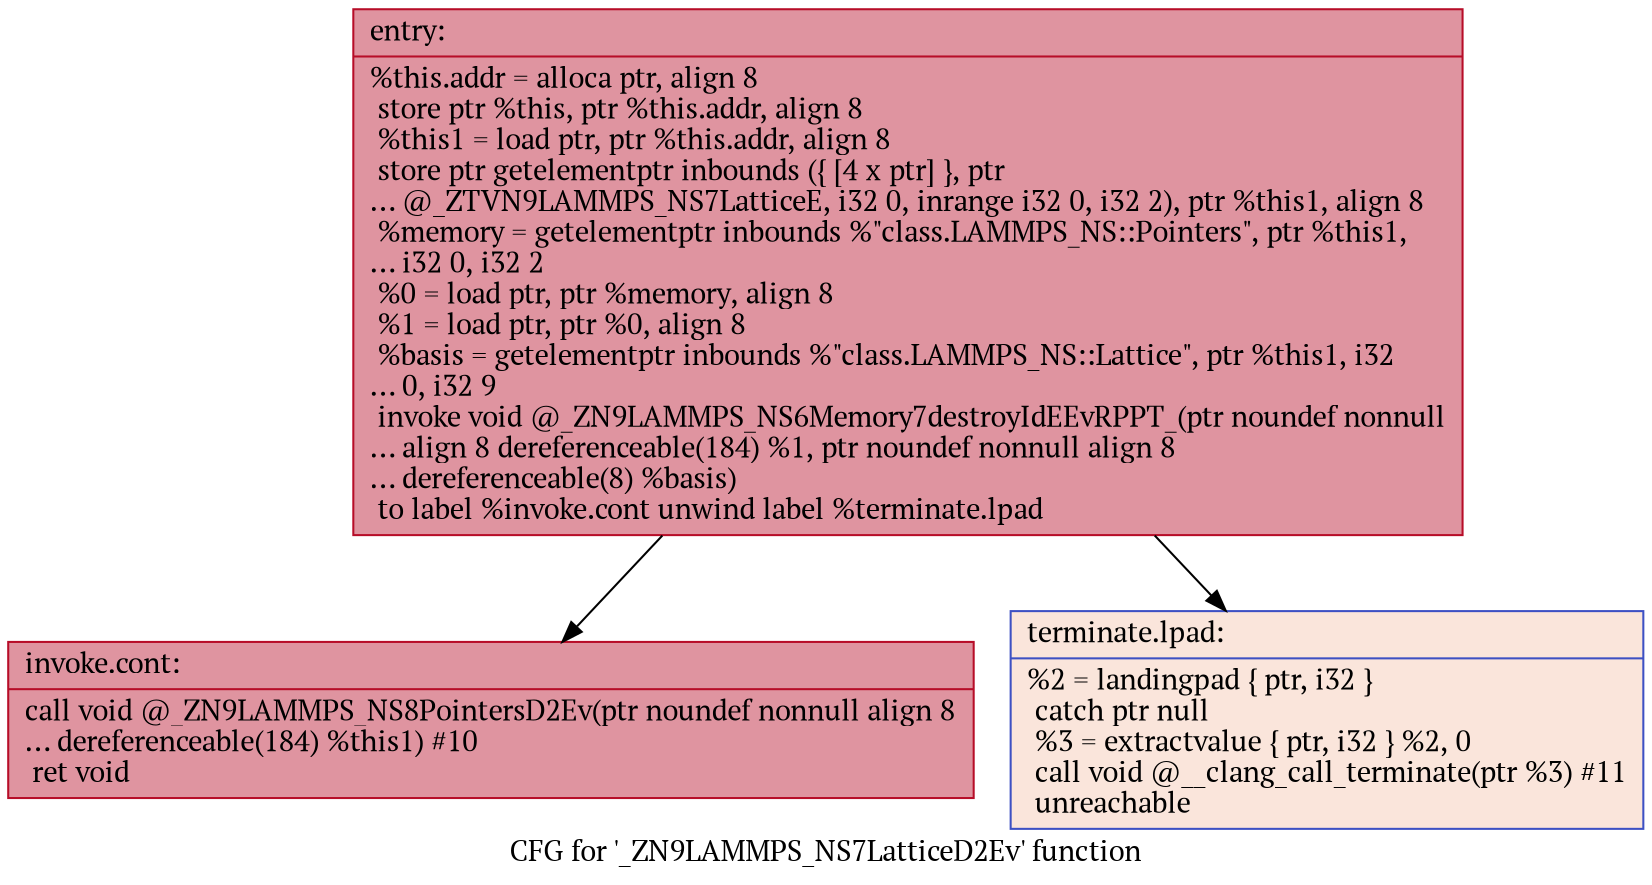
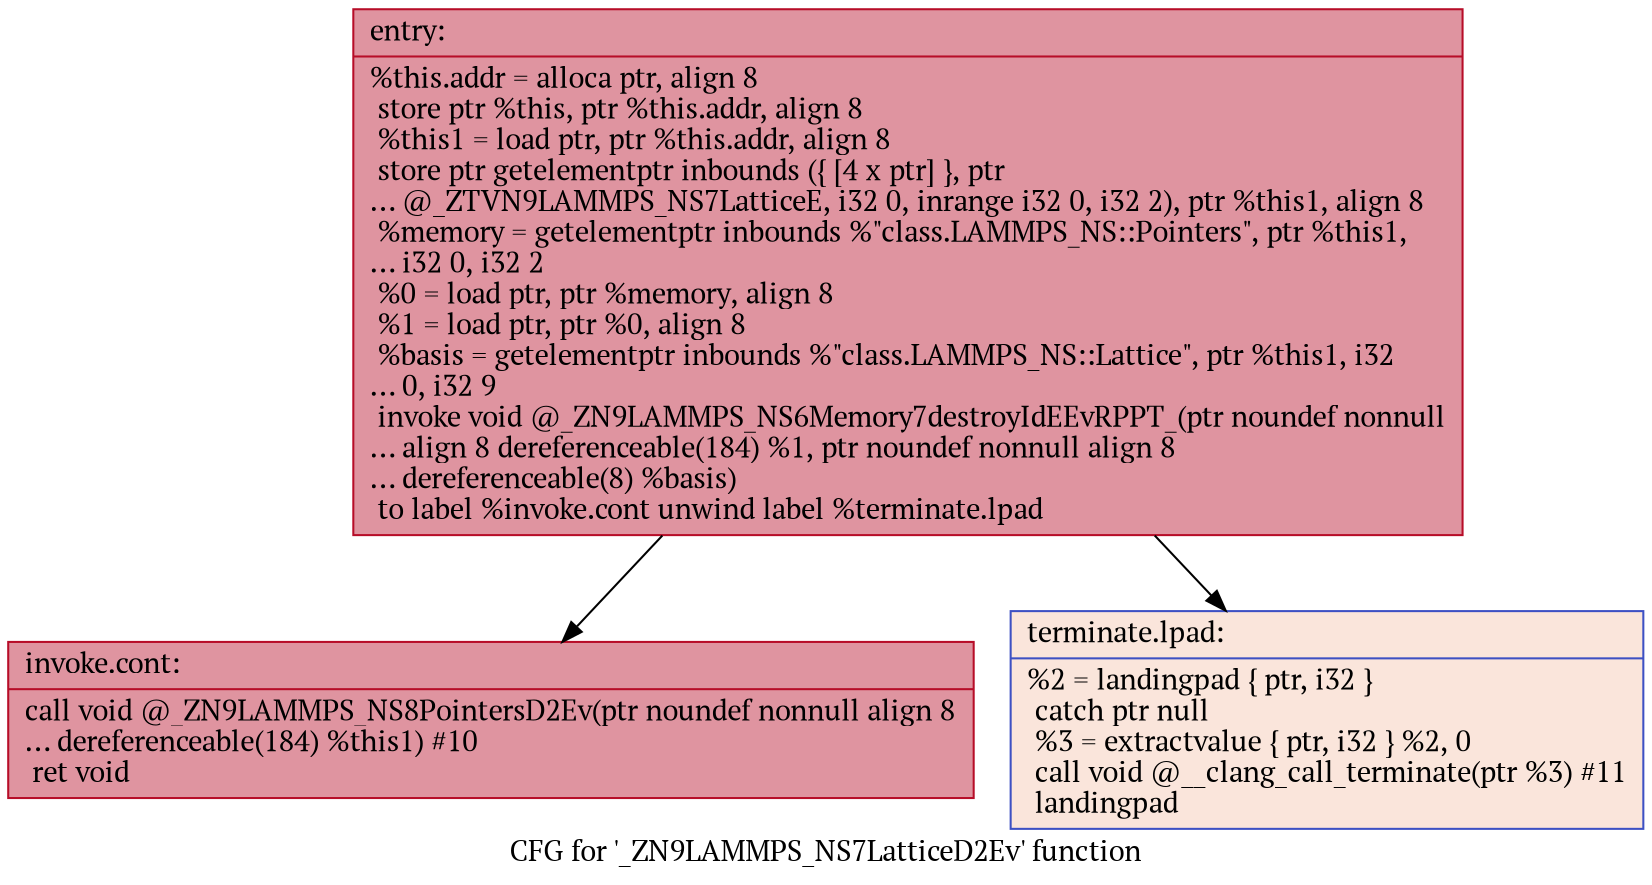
(1109, 804) -> (1103, 804)
